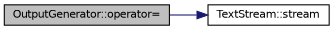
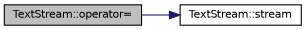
(87, 15) -> (73, 15)
